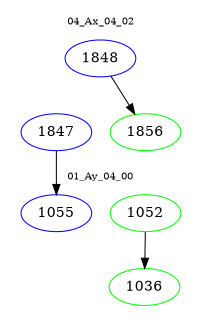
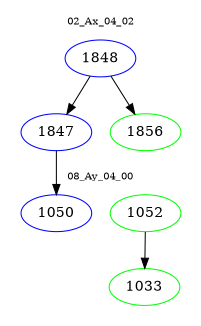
(101, 22) -> (101, 22)
none -> (81, 91)
(100, 177) -> (100, 177)
(56, 213) -> (56, 213)
(145, 287) -> (145, 287)
